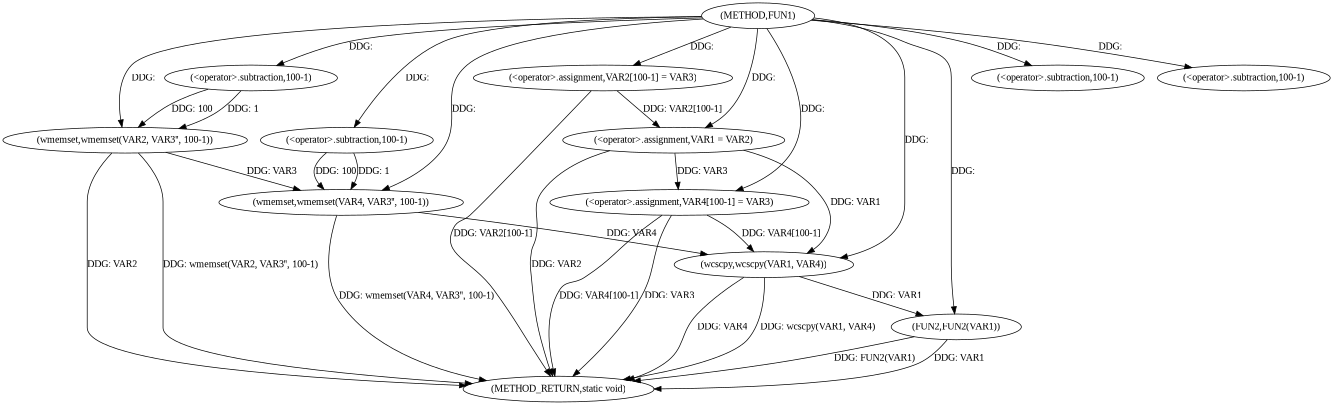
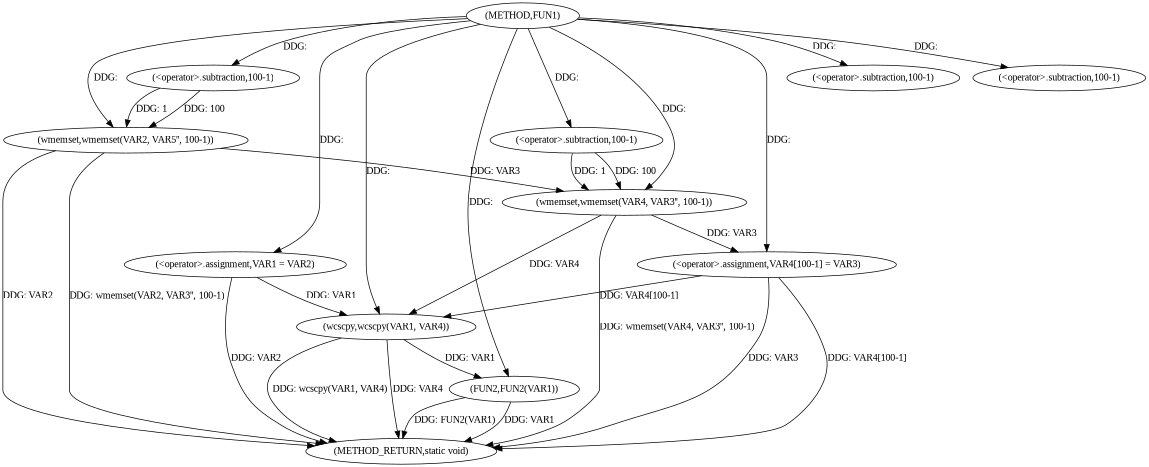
(603, 78) -> none
(125, 140) -> (126, 140)
(676, 168) -> (691, 232)
